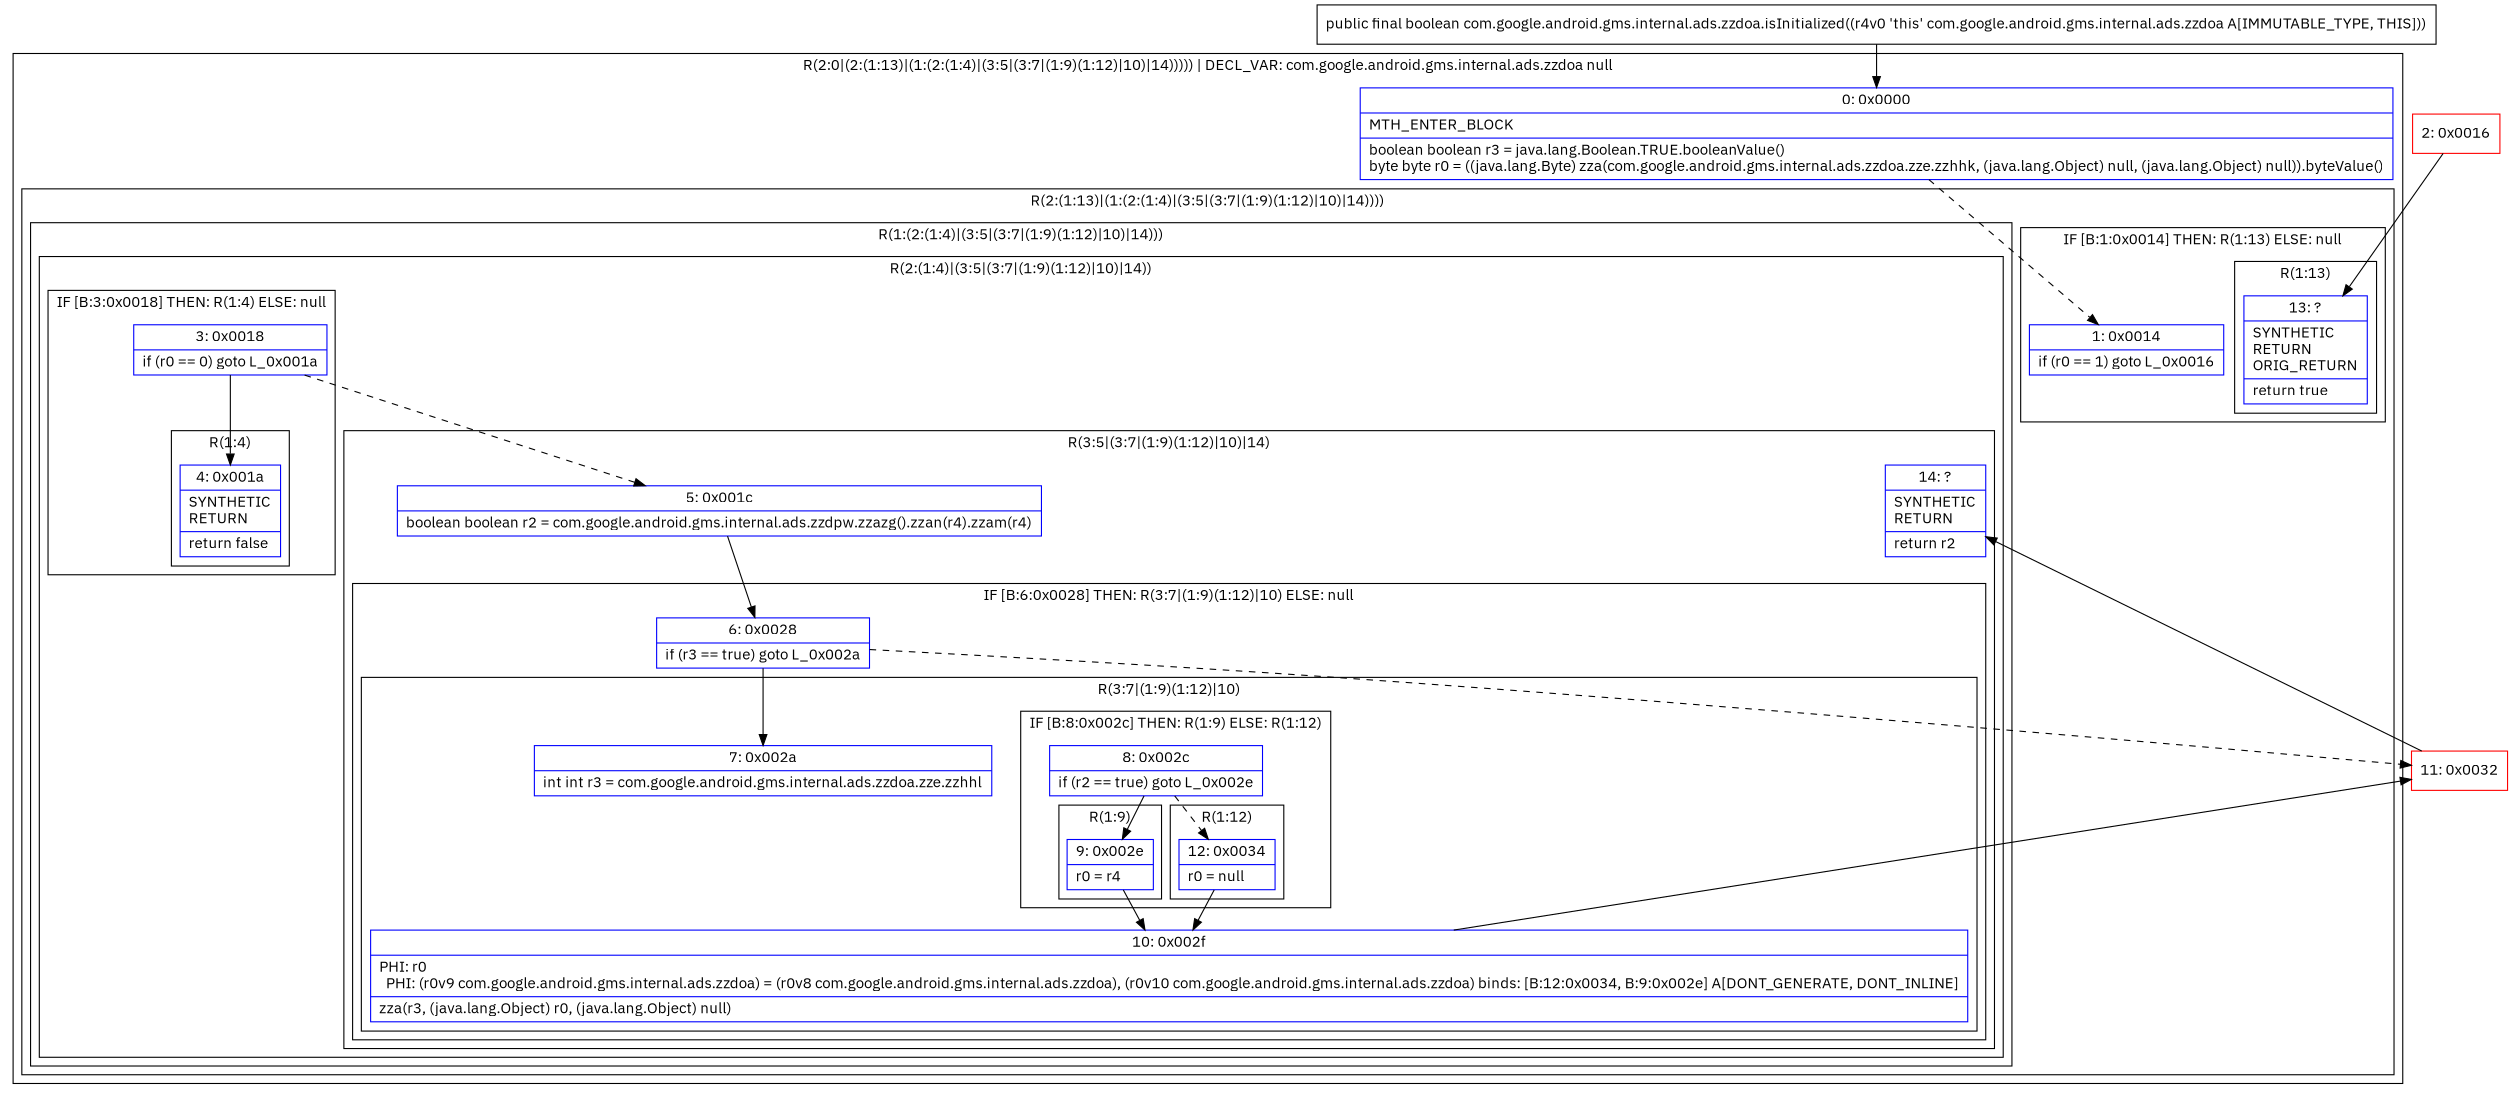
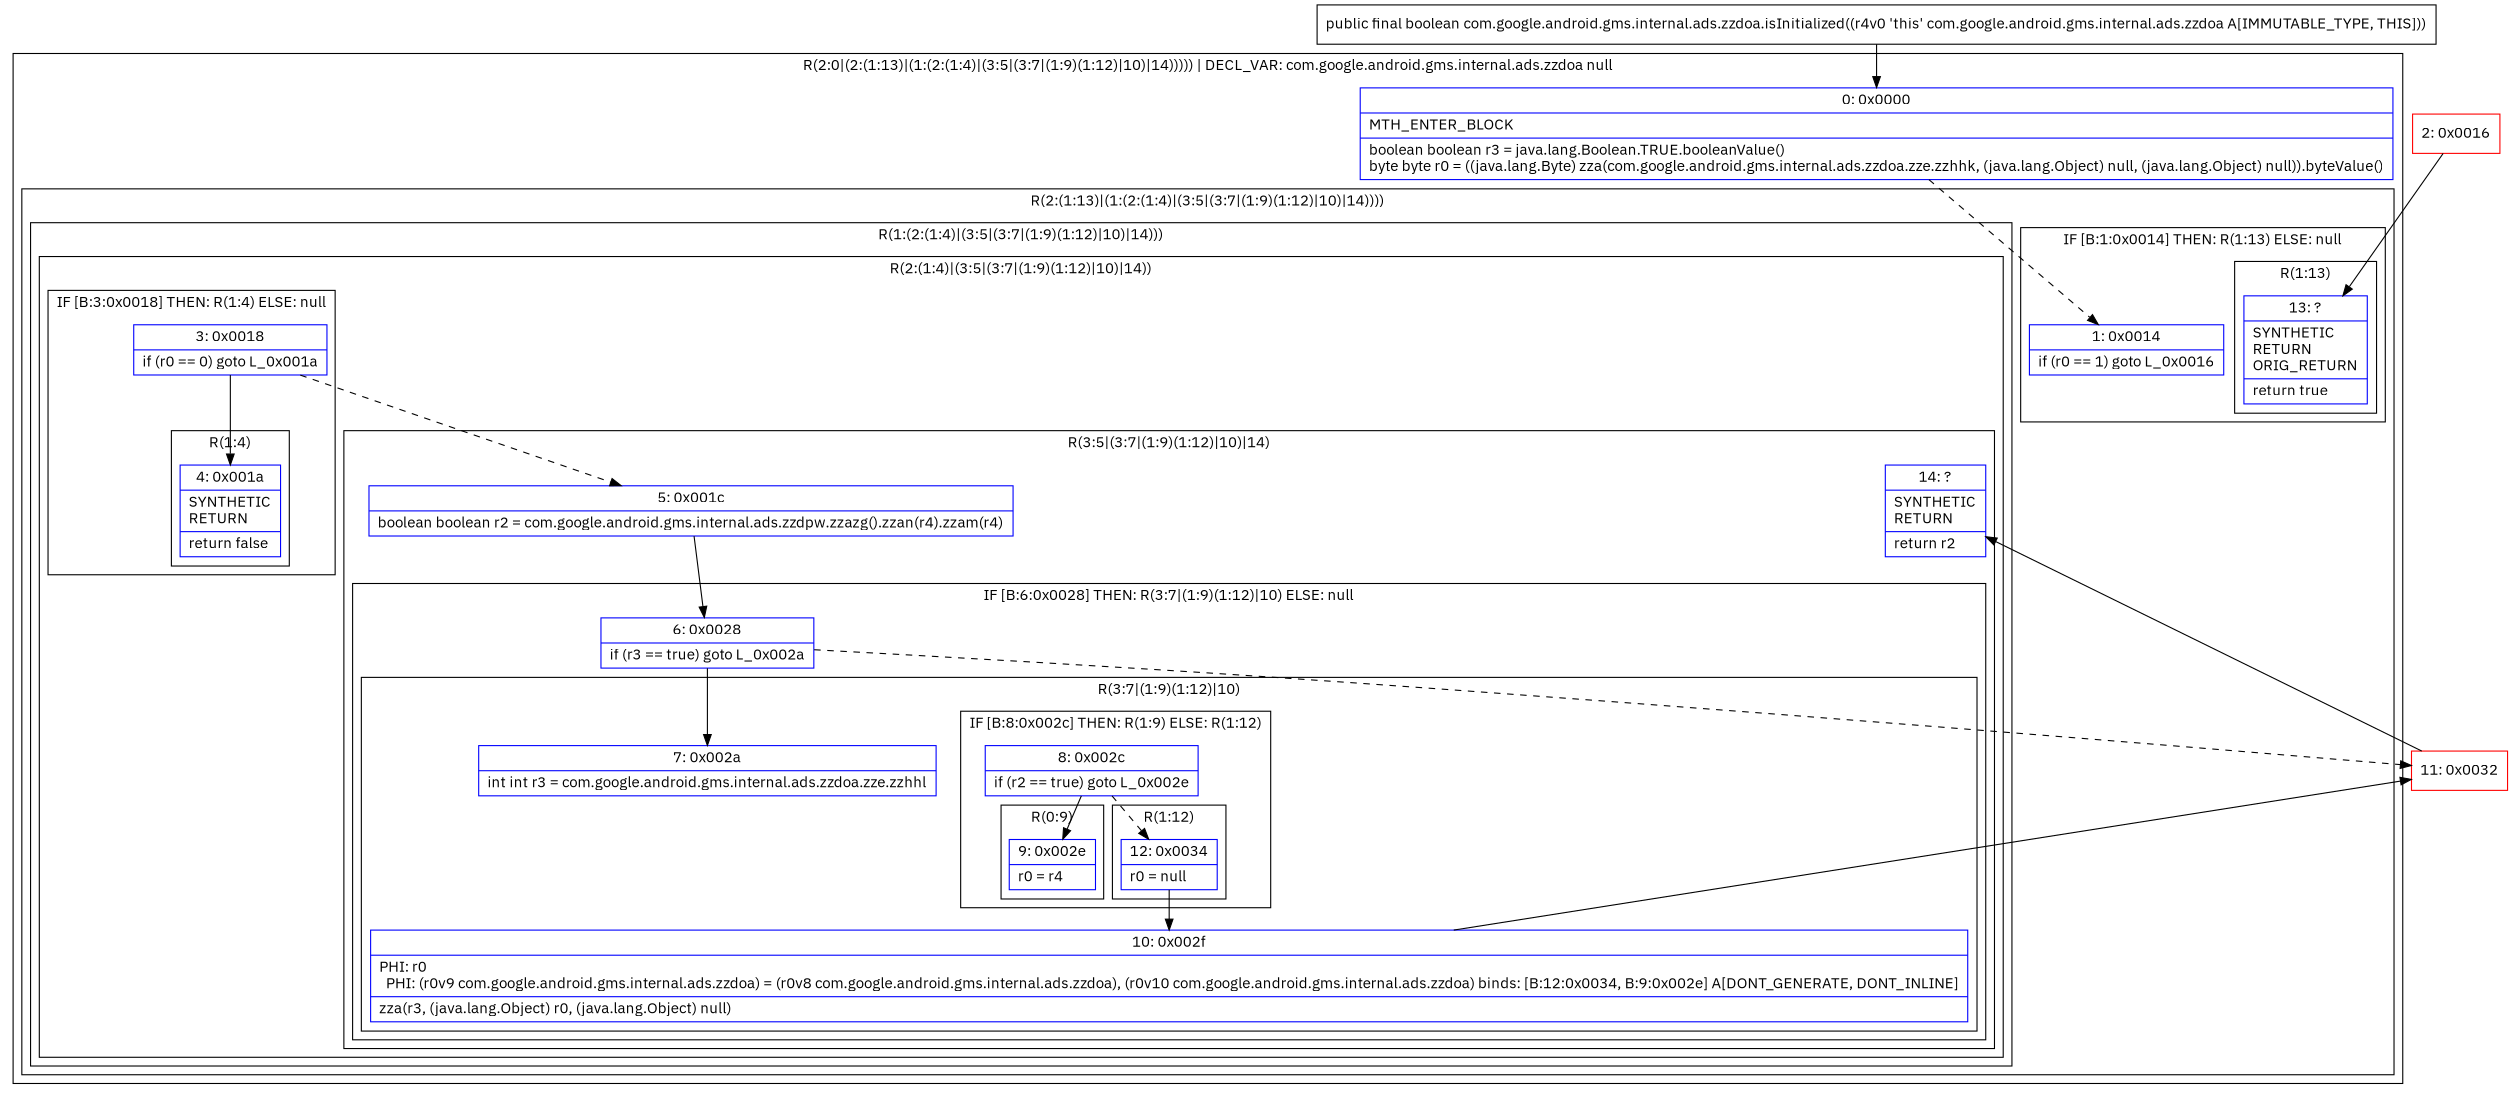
(1110, 818) -> (1052, 818)
(1132, 905) -> none
